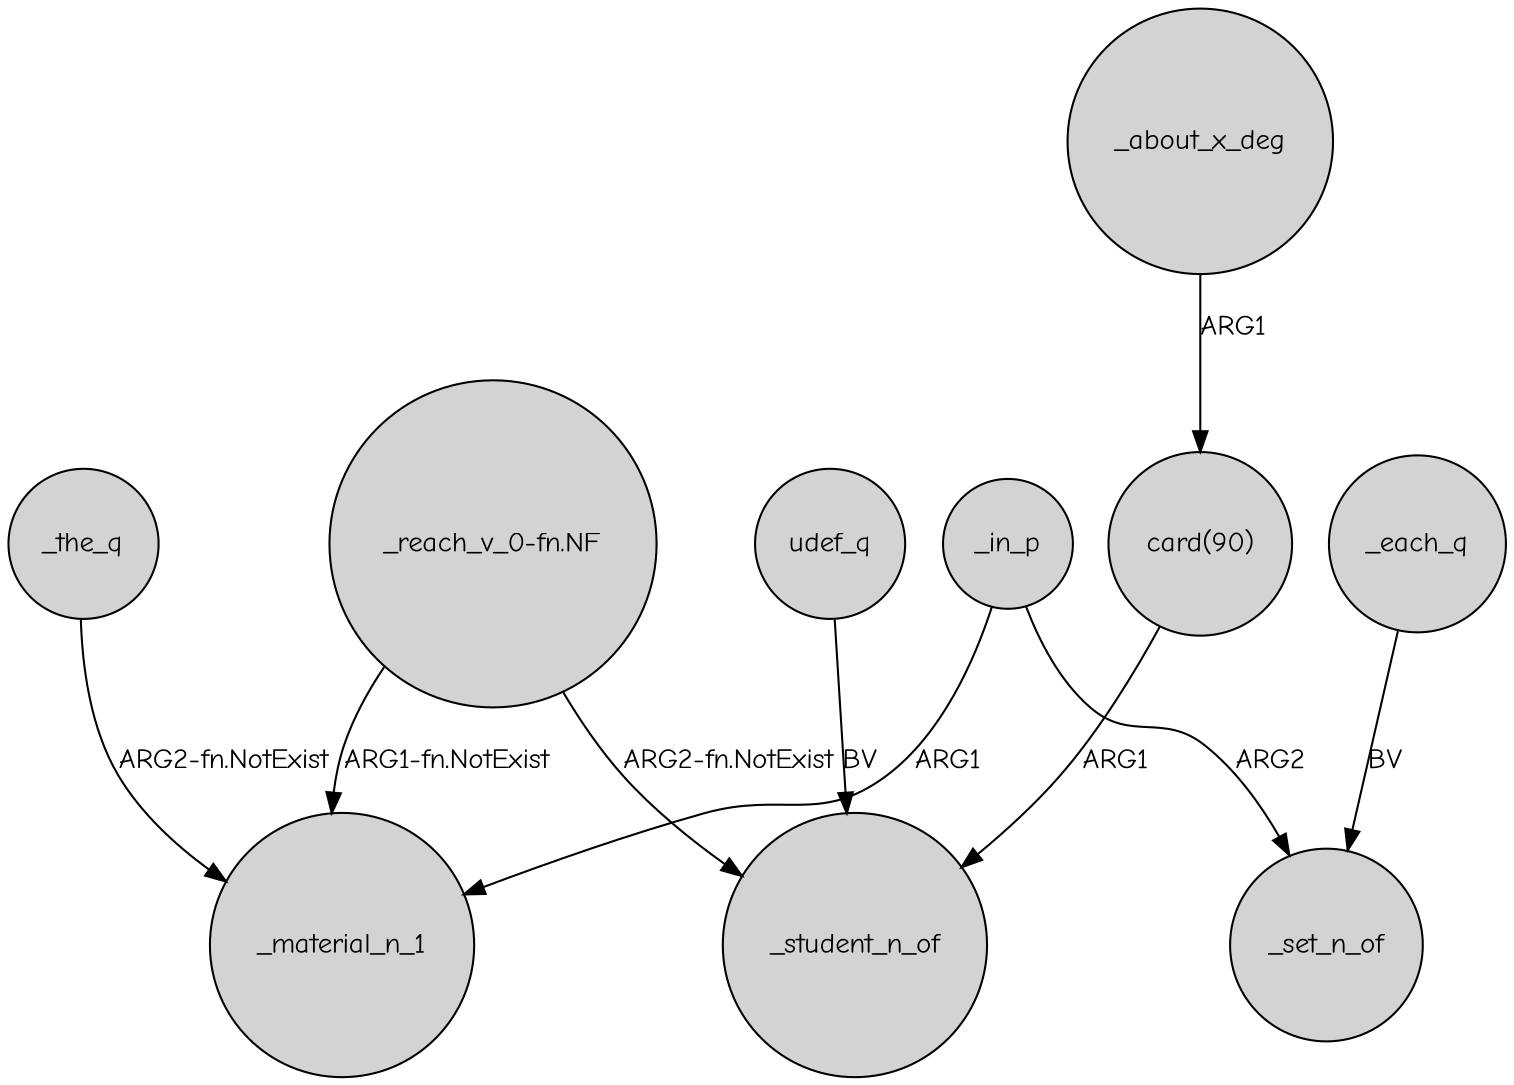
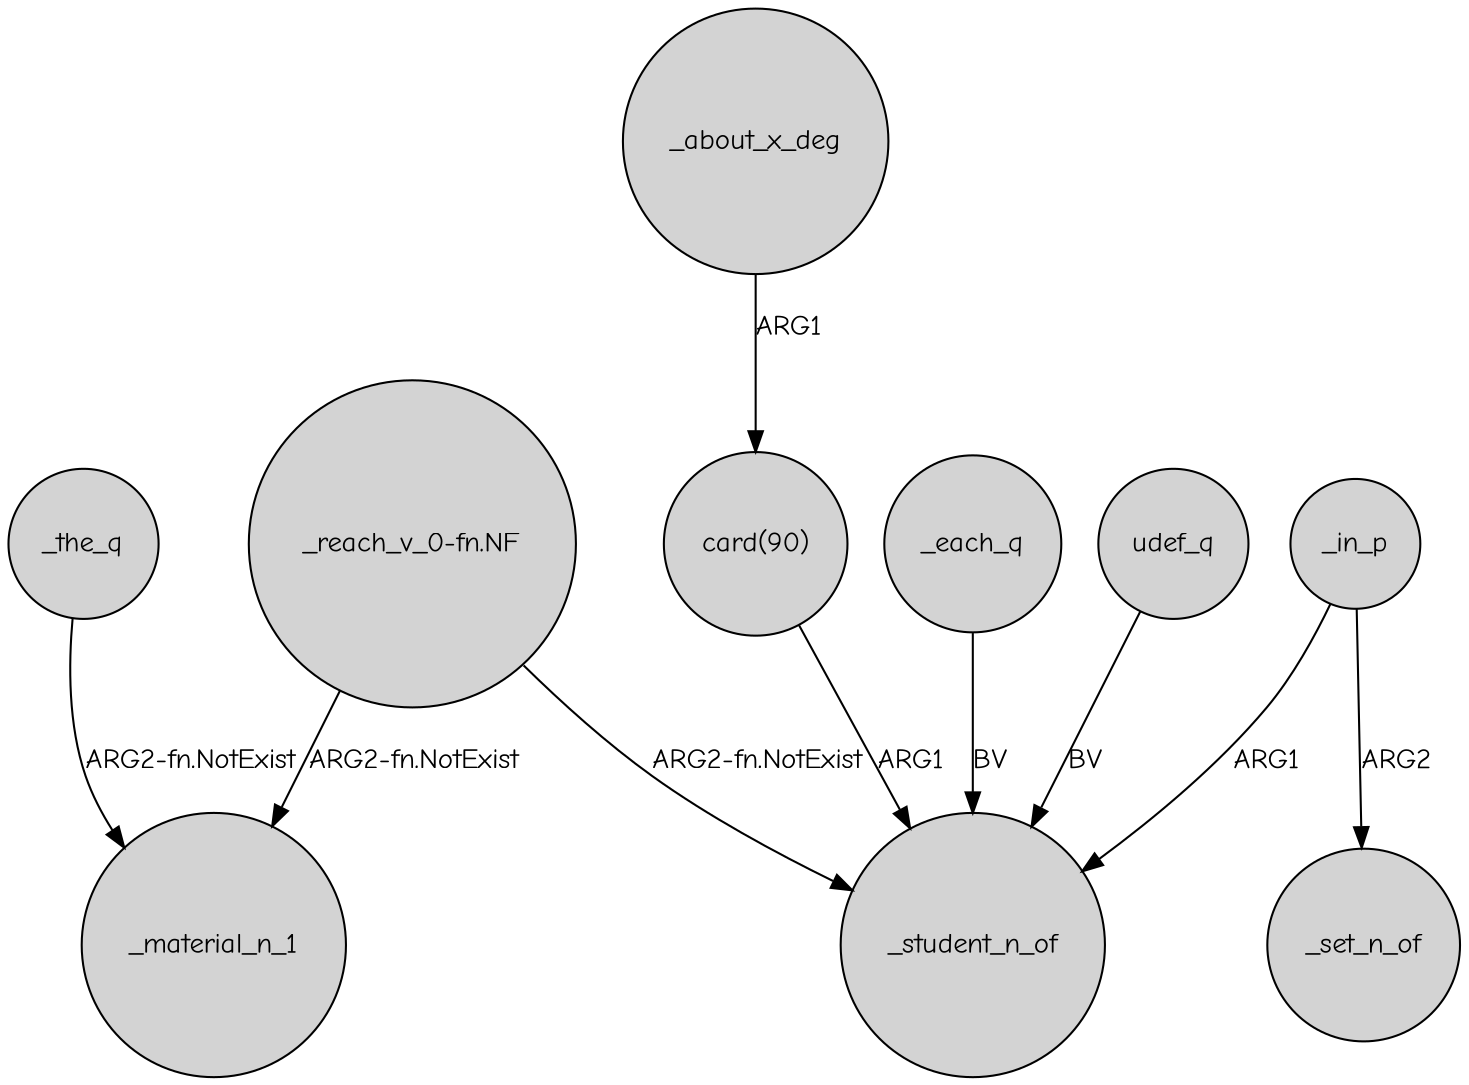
(1375, 730) -> (973, 712)
(448, 761) -> (414, 761)
(783, 805) -> (1231, 746)
